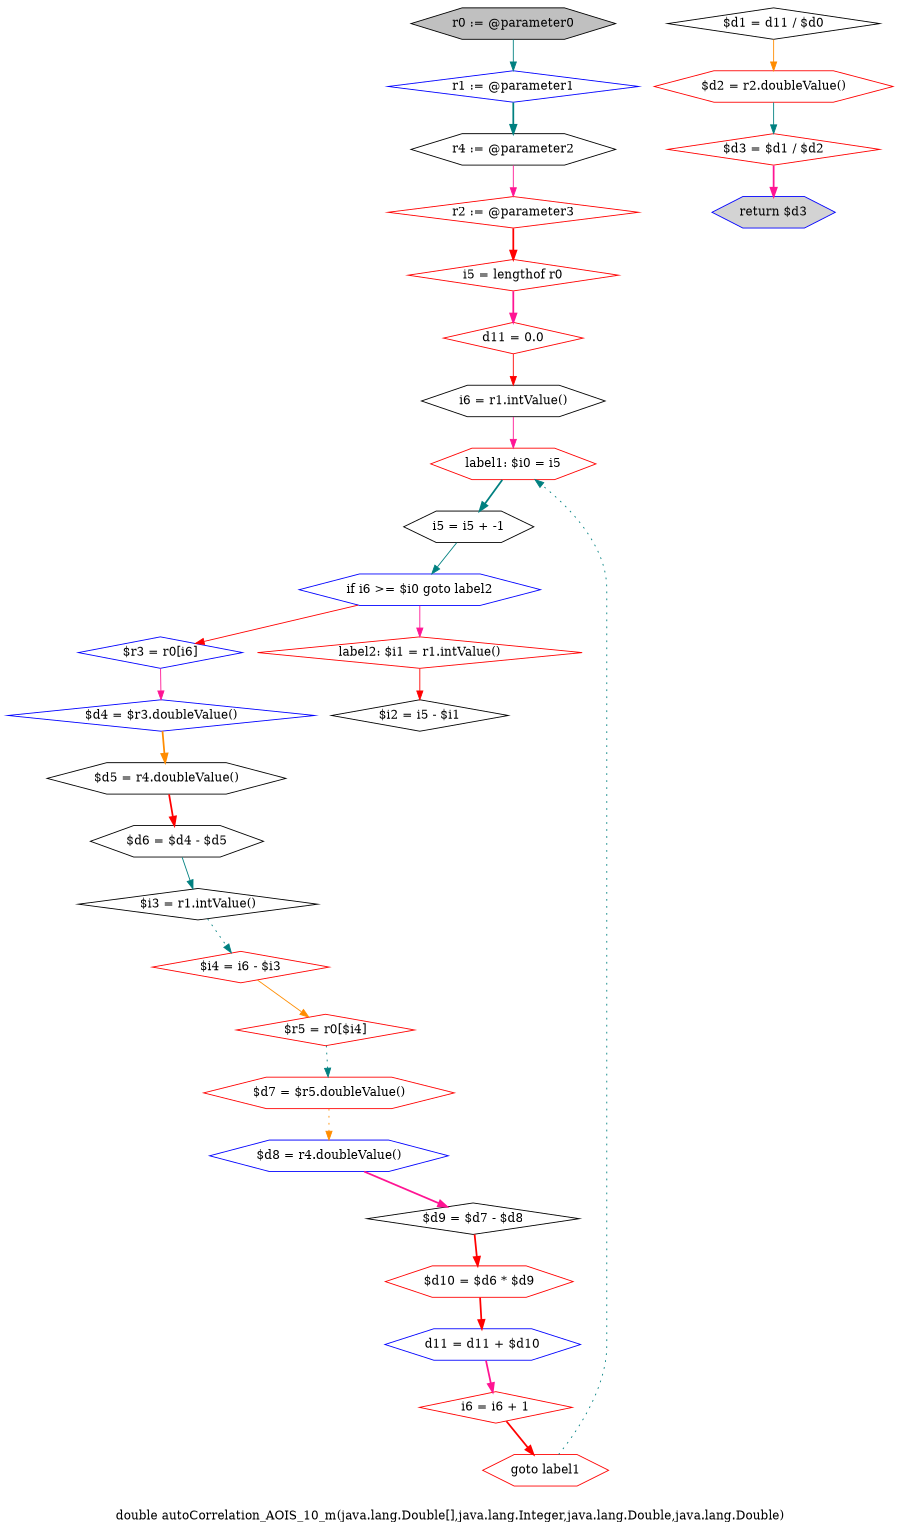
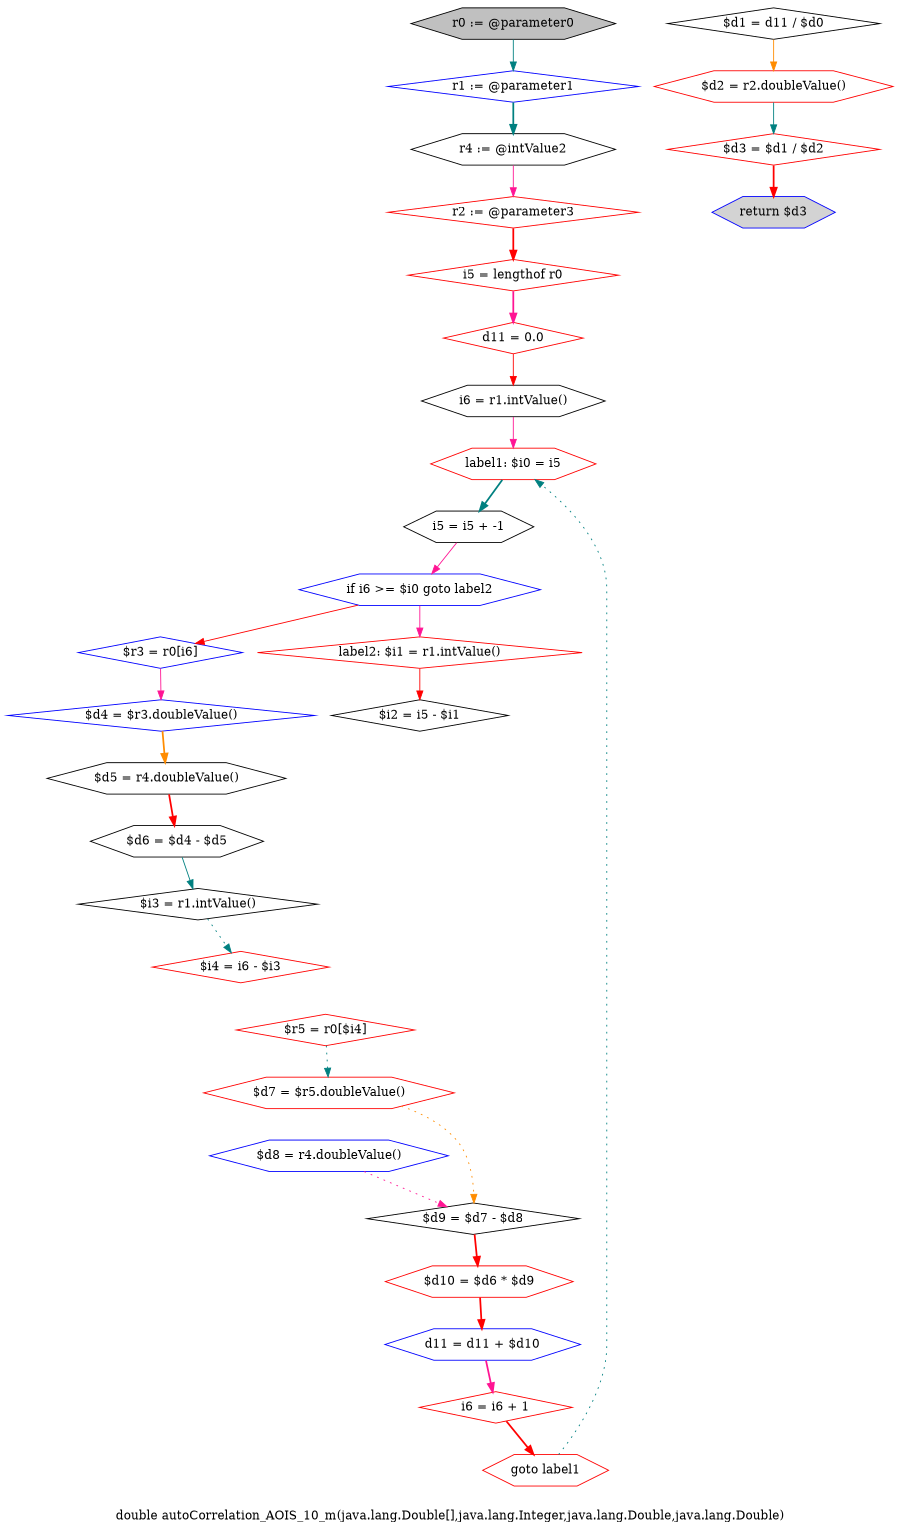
(513, 149) -> (513, 149)
(774, 177) -> (774, 177)
(447, 555) -> (447, 555)
(279, 996) -> none
(329, 1120) -> (454, 1137)
(401, 1187) -> (401, 1187)
